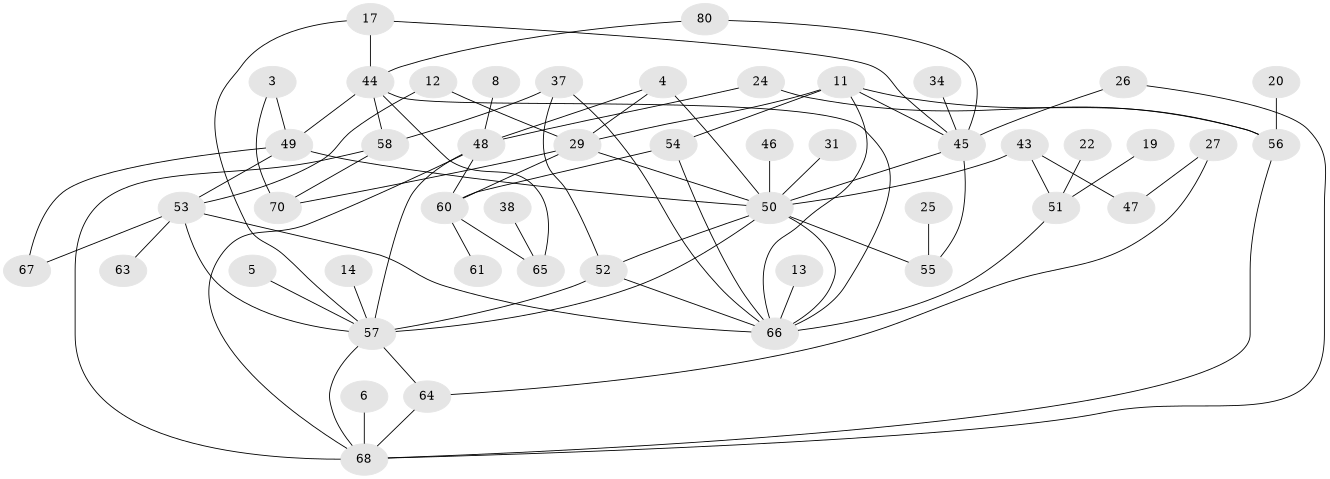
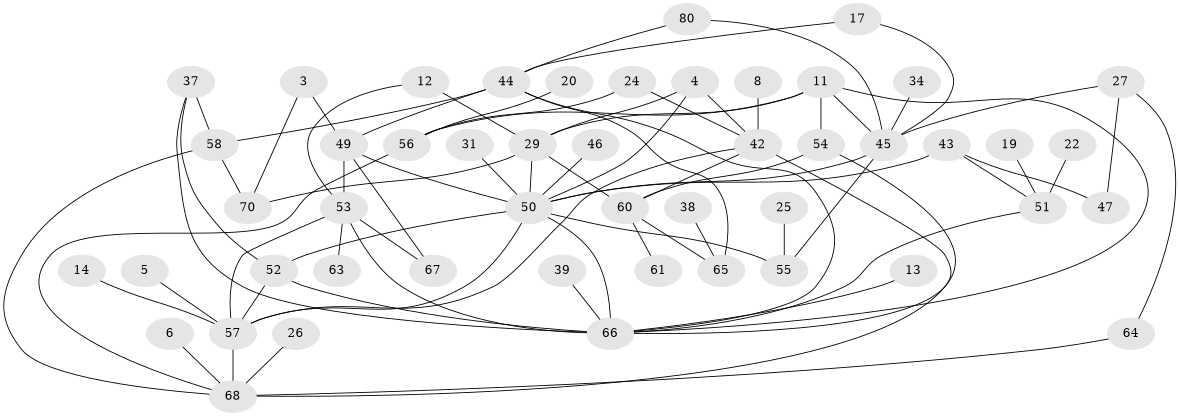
(1032, 114) -> (999, 106)
(481, 145) -> (758, 145)
(221, 159) -> none
none -> (562, 271)
(400, 365) -> none
